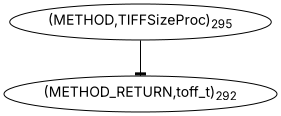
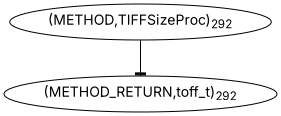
(222, 20) -> (222, 20)
